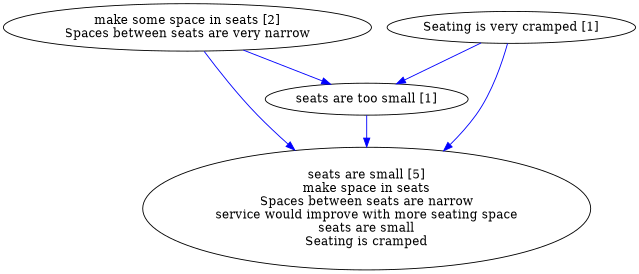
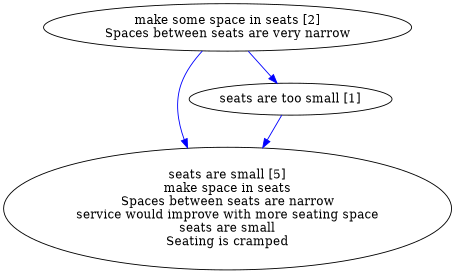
(511, 27) -> none
